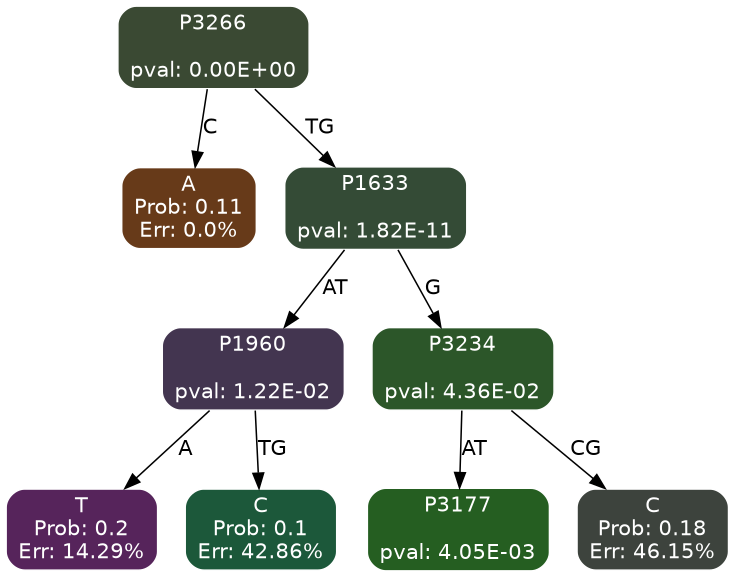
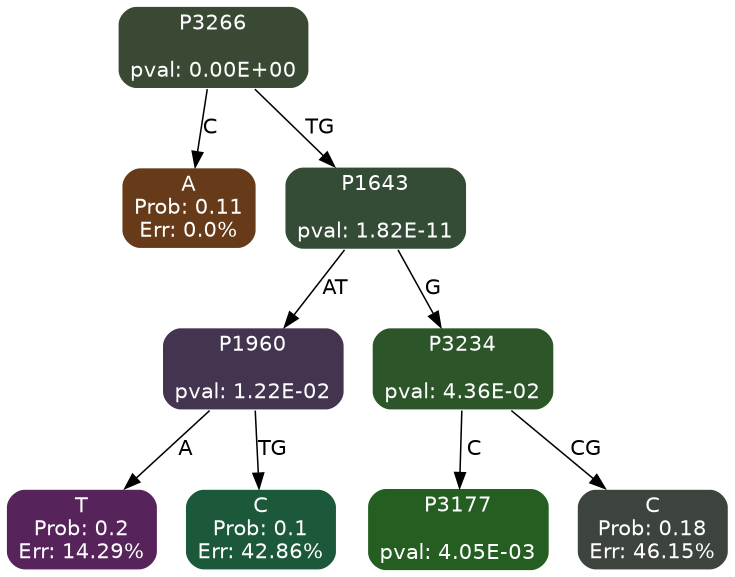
(376, 208) -> (376, 208)
(474, 449) -> (474, 449)
